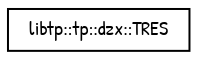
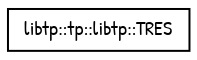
(99, 30) -> (99, 30)
